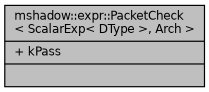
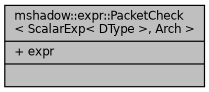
(38, 52) -> (35, 52)
